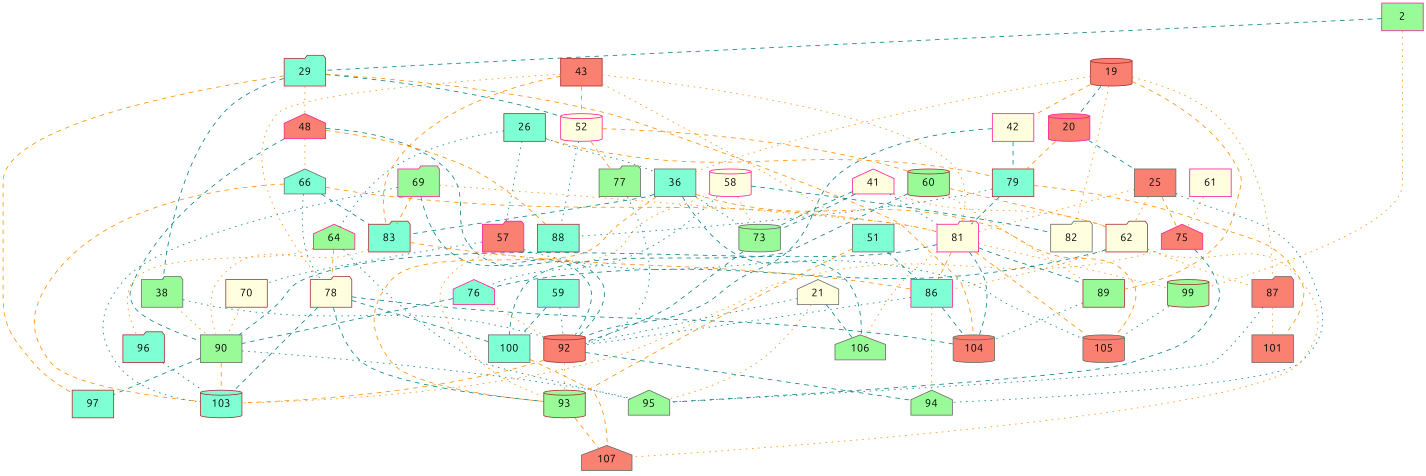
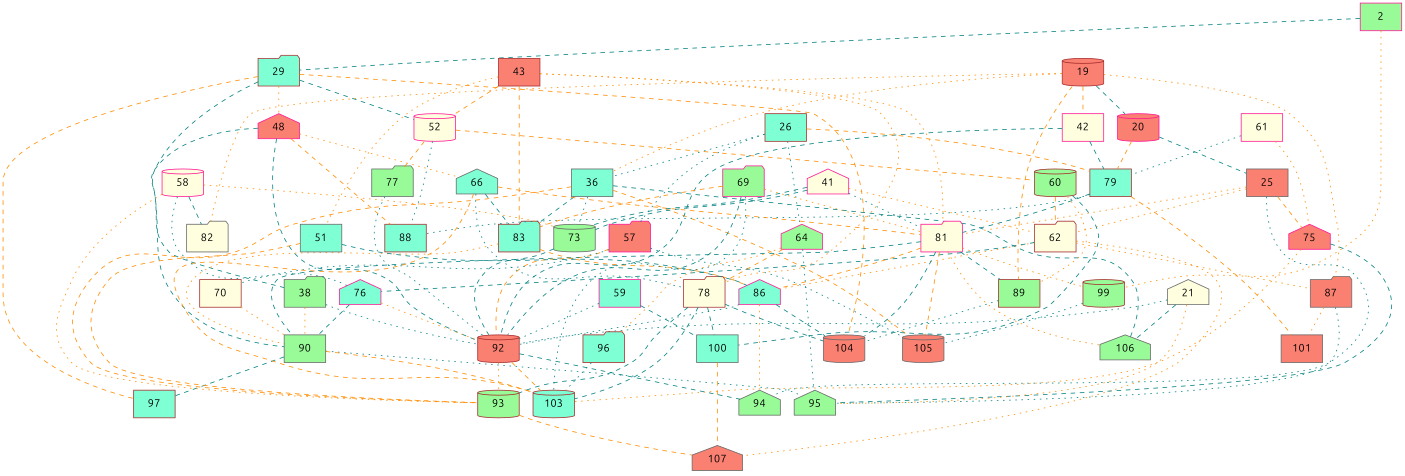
none -> (1186, 155)
none -> (512, 277)
(932, 293) -> (760, 293)
